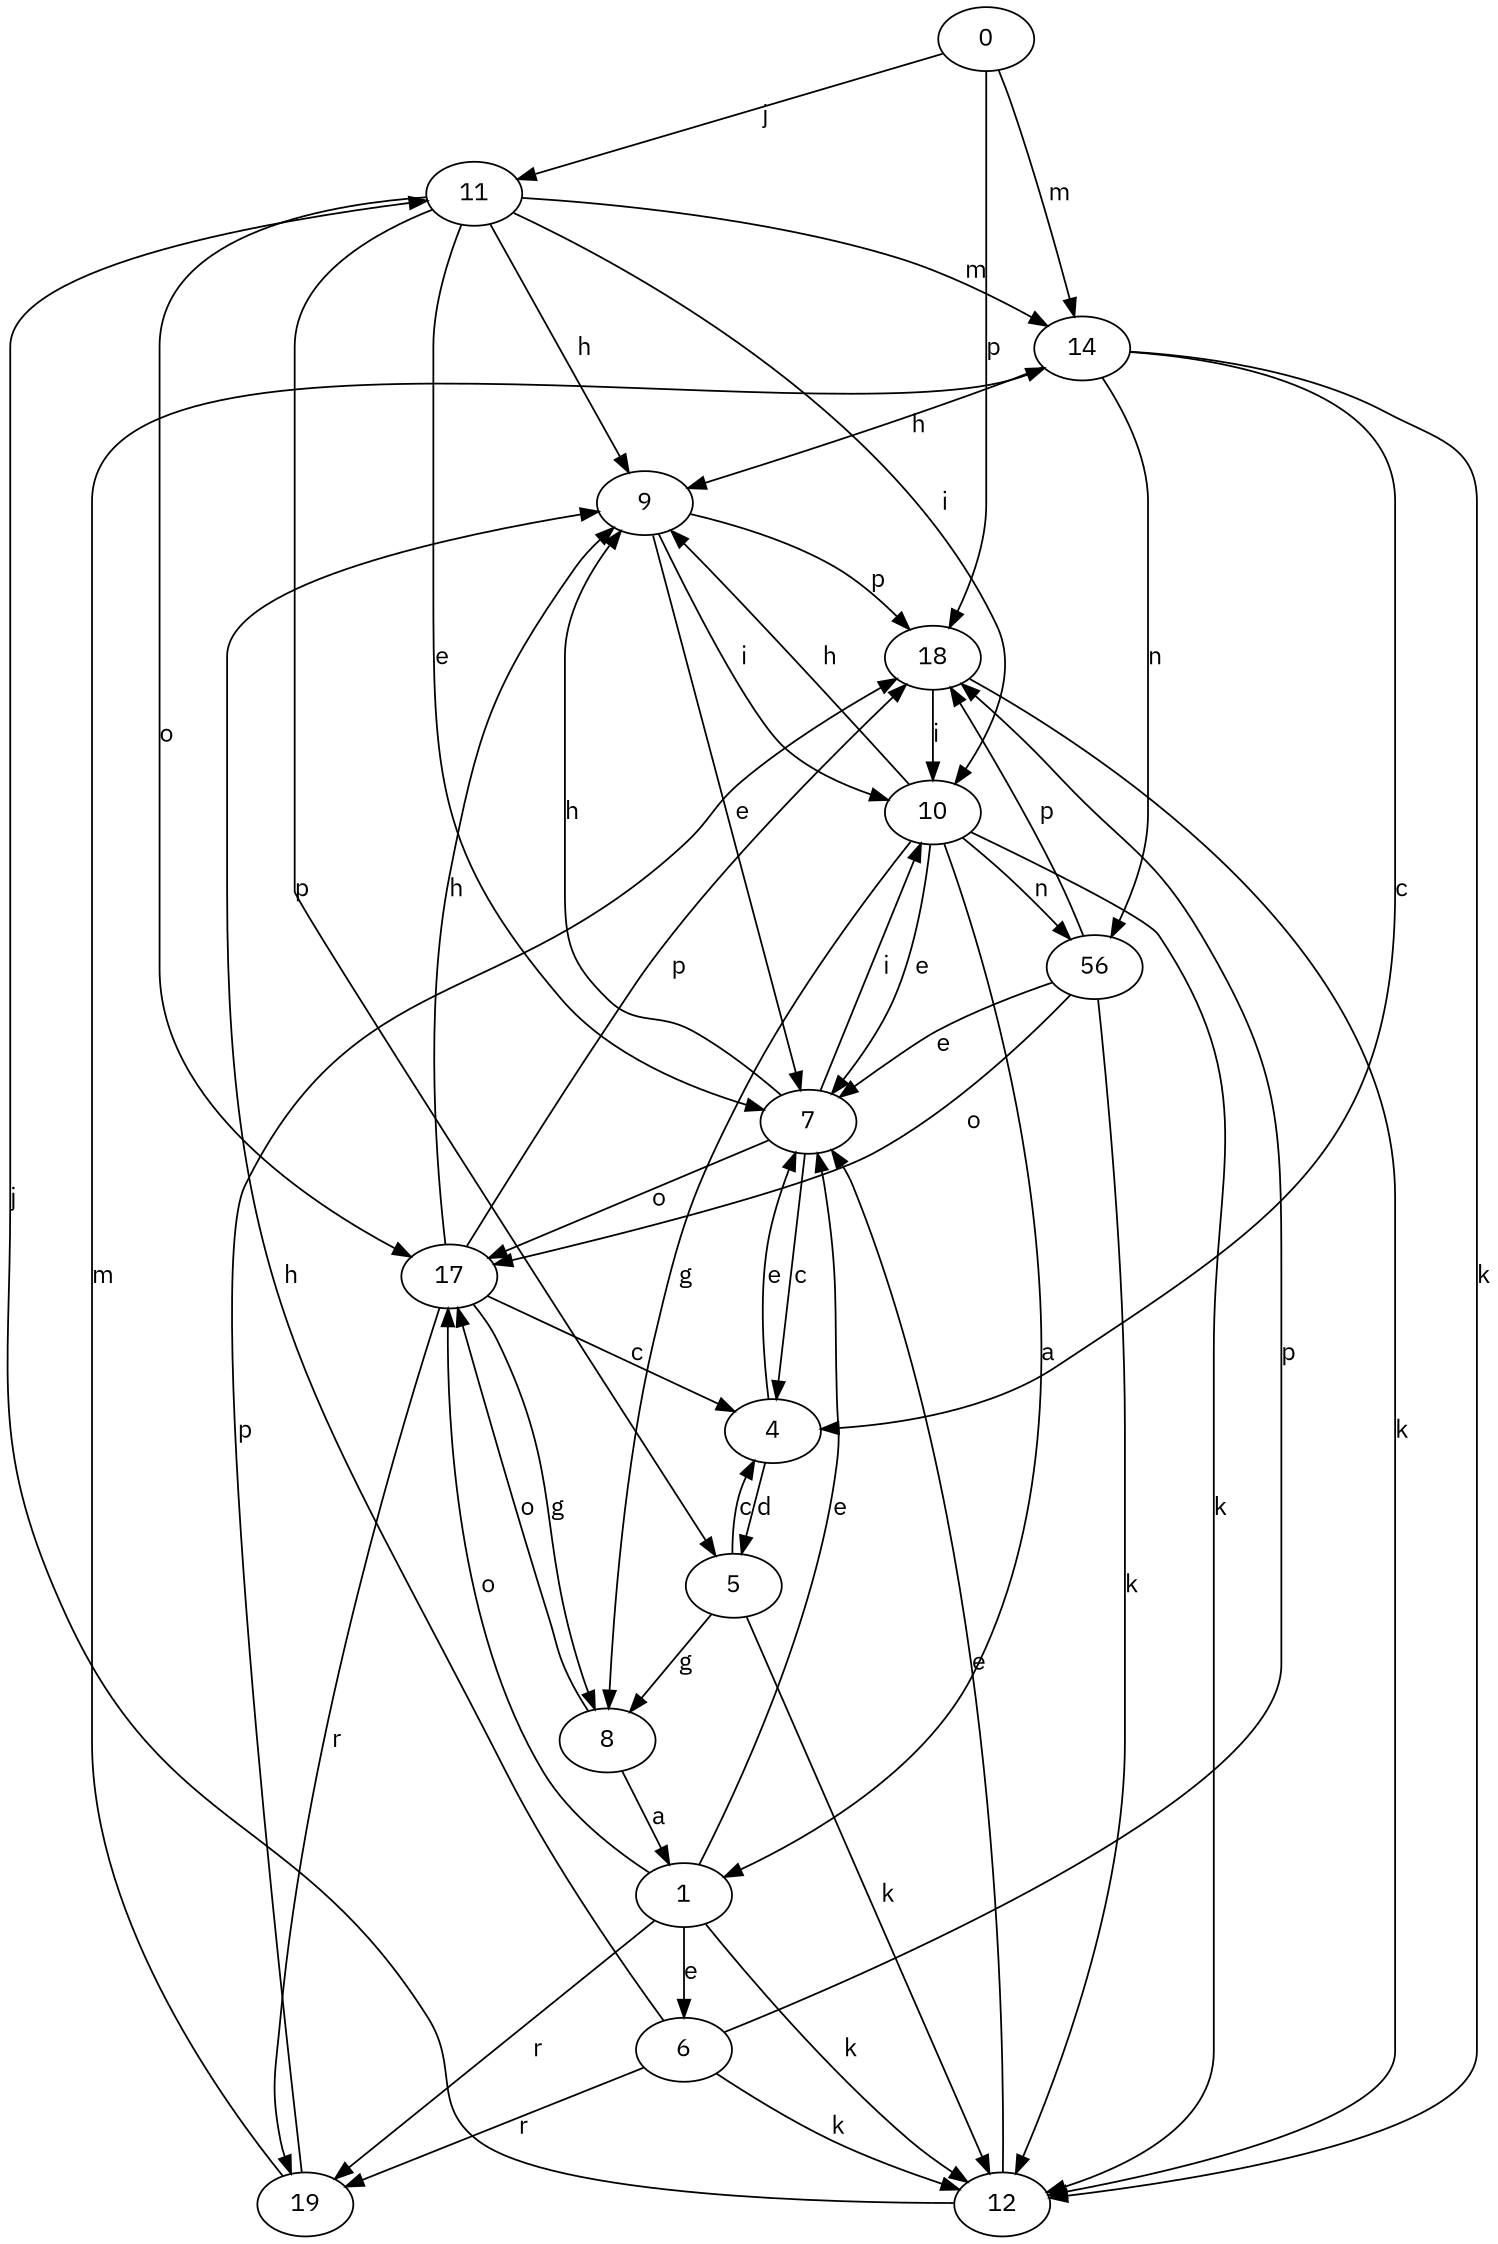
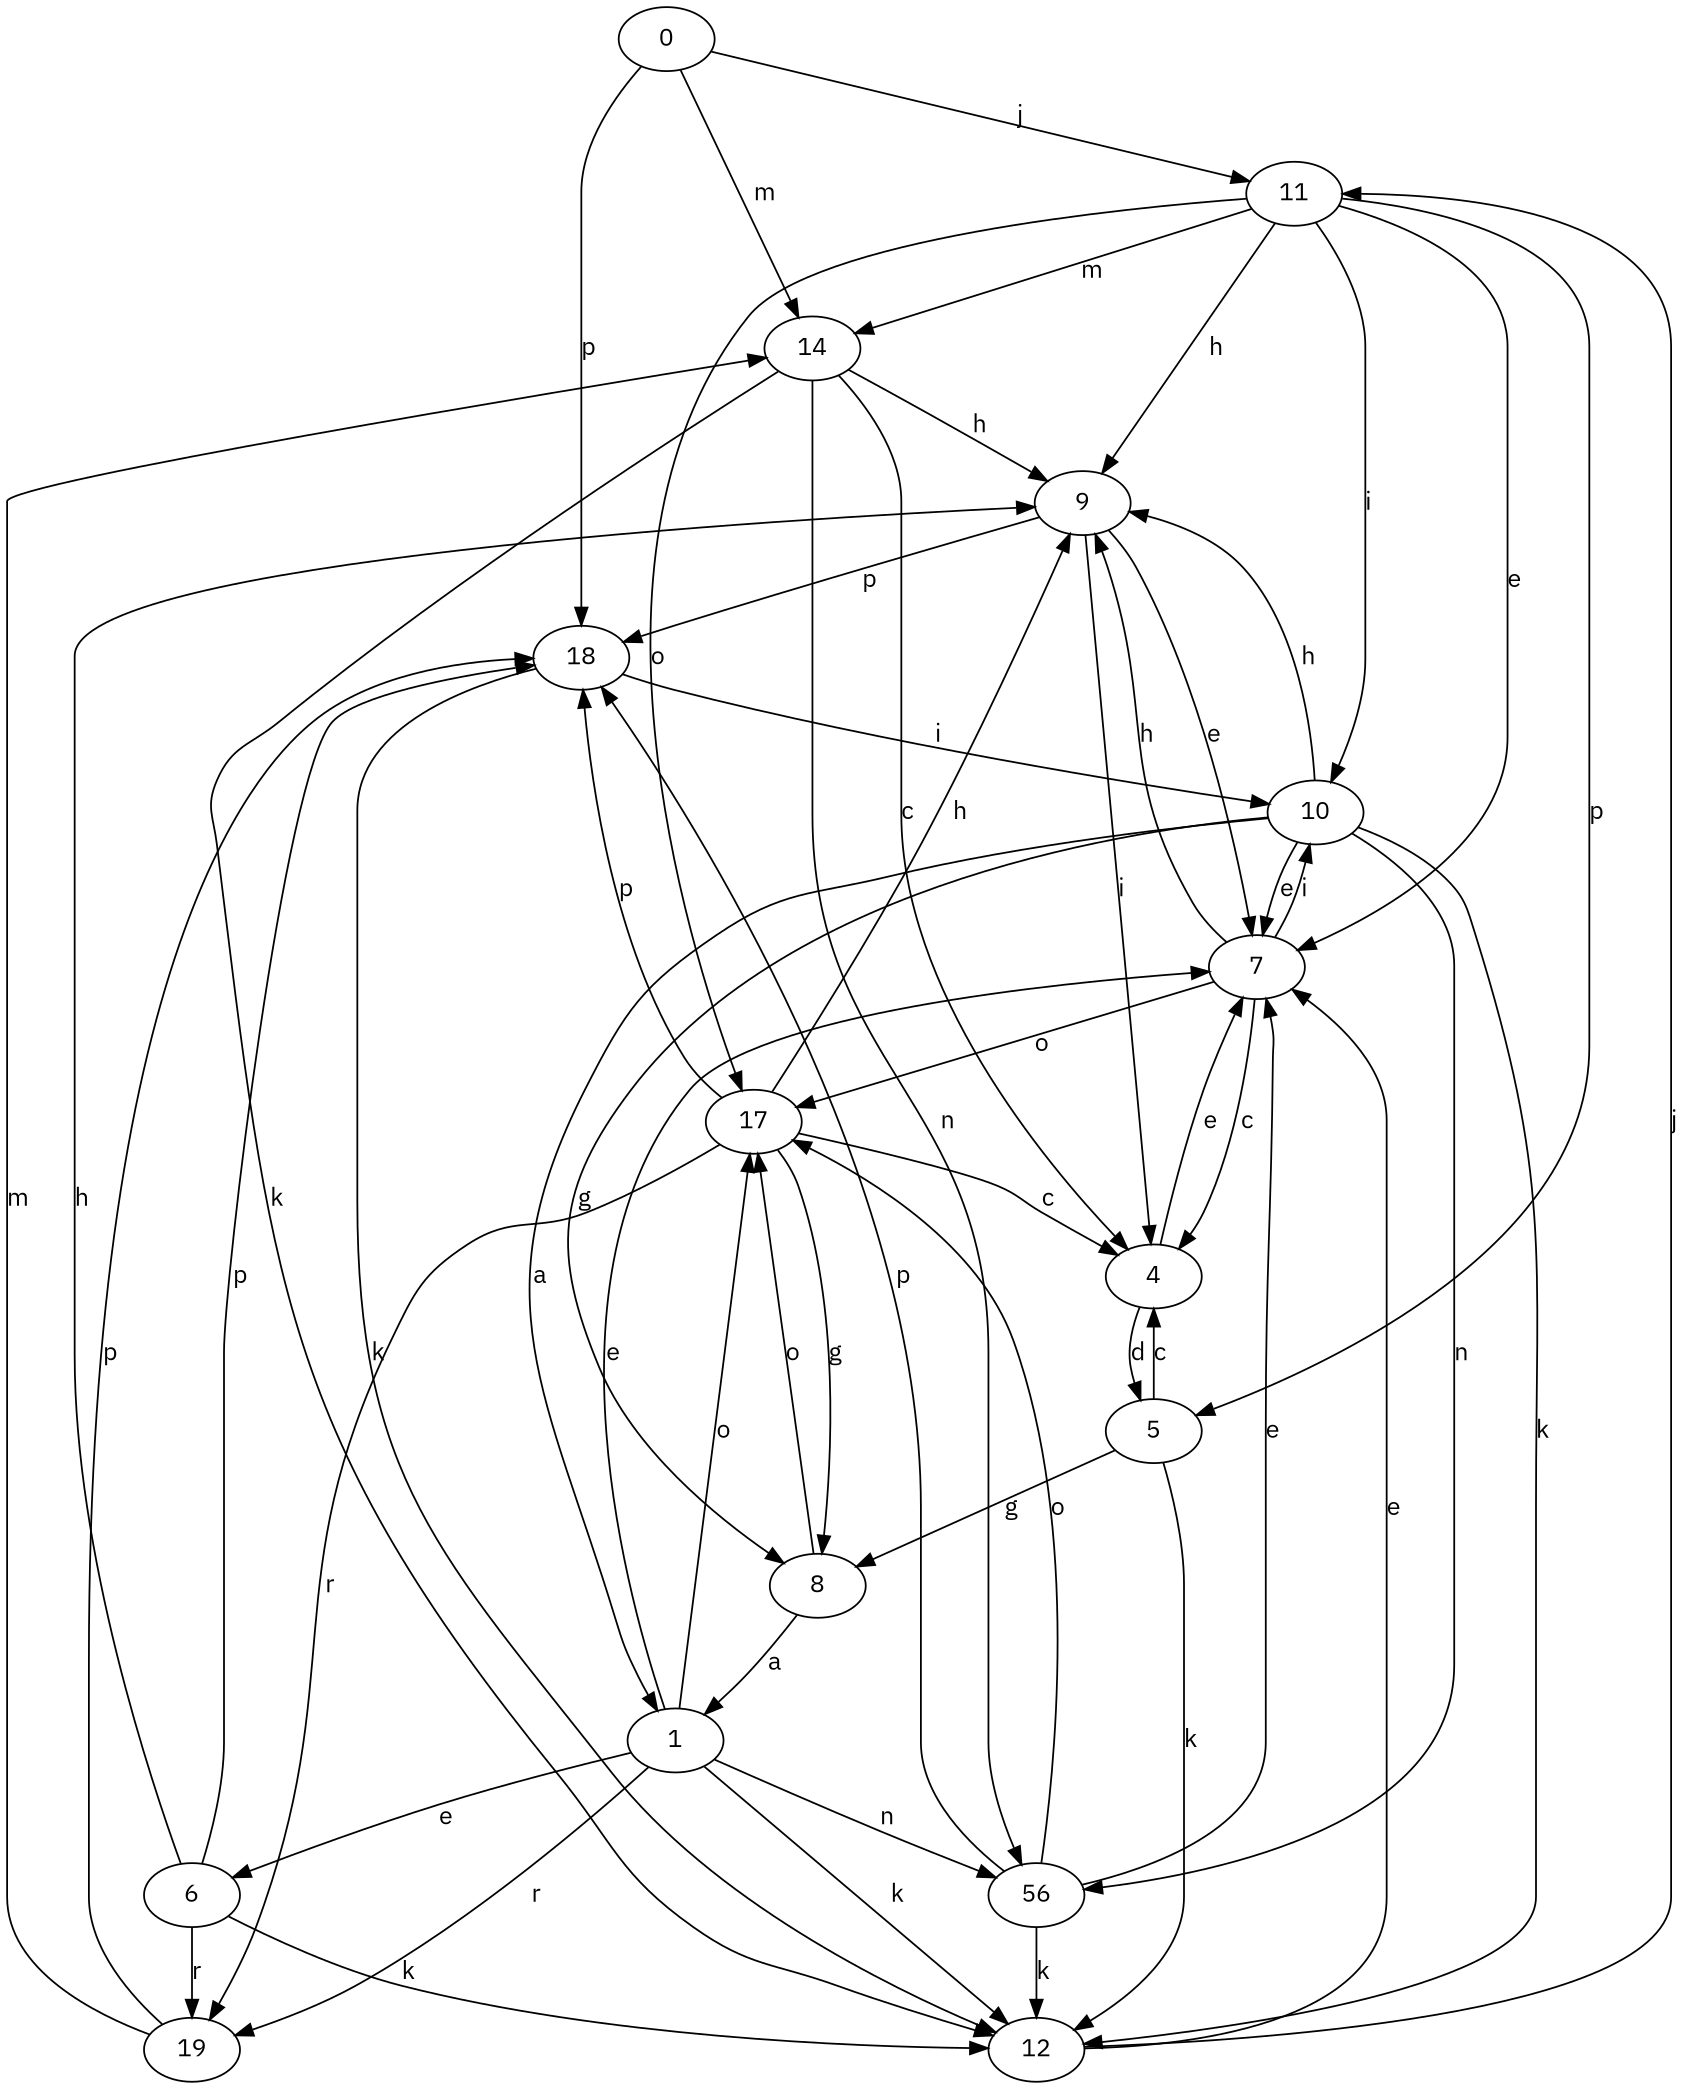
(740, 687) -> (1117, 881)
none -> (846, 1817)
